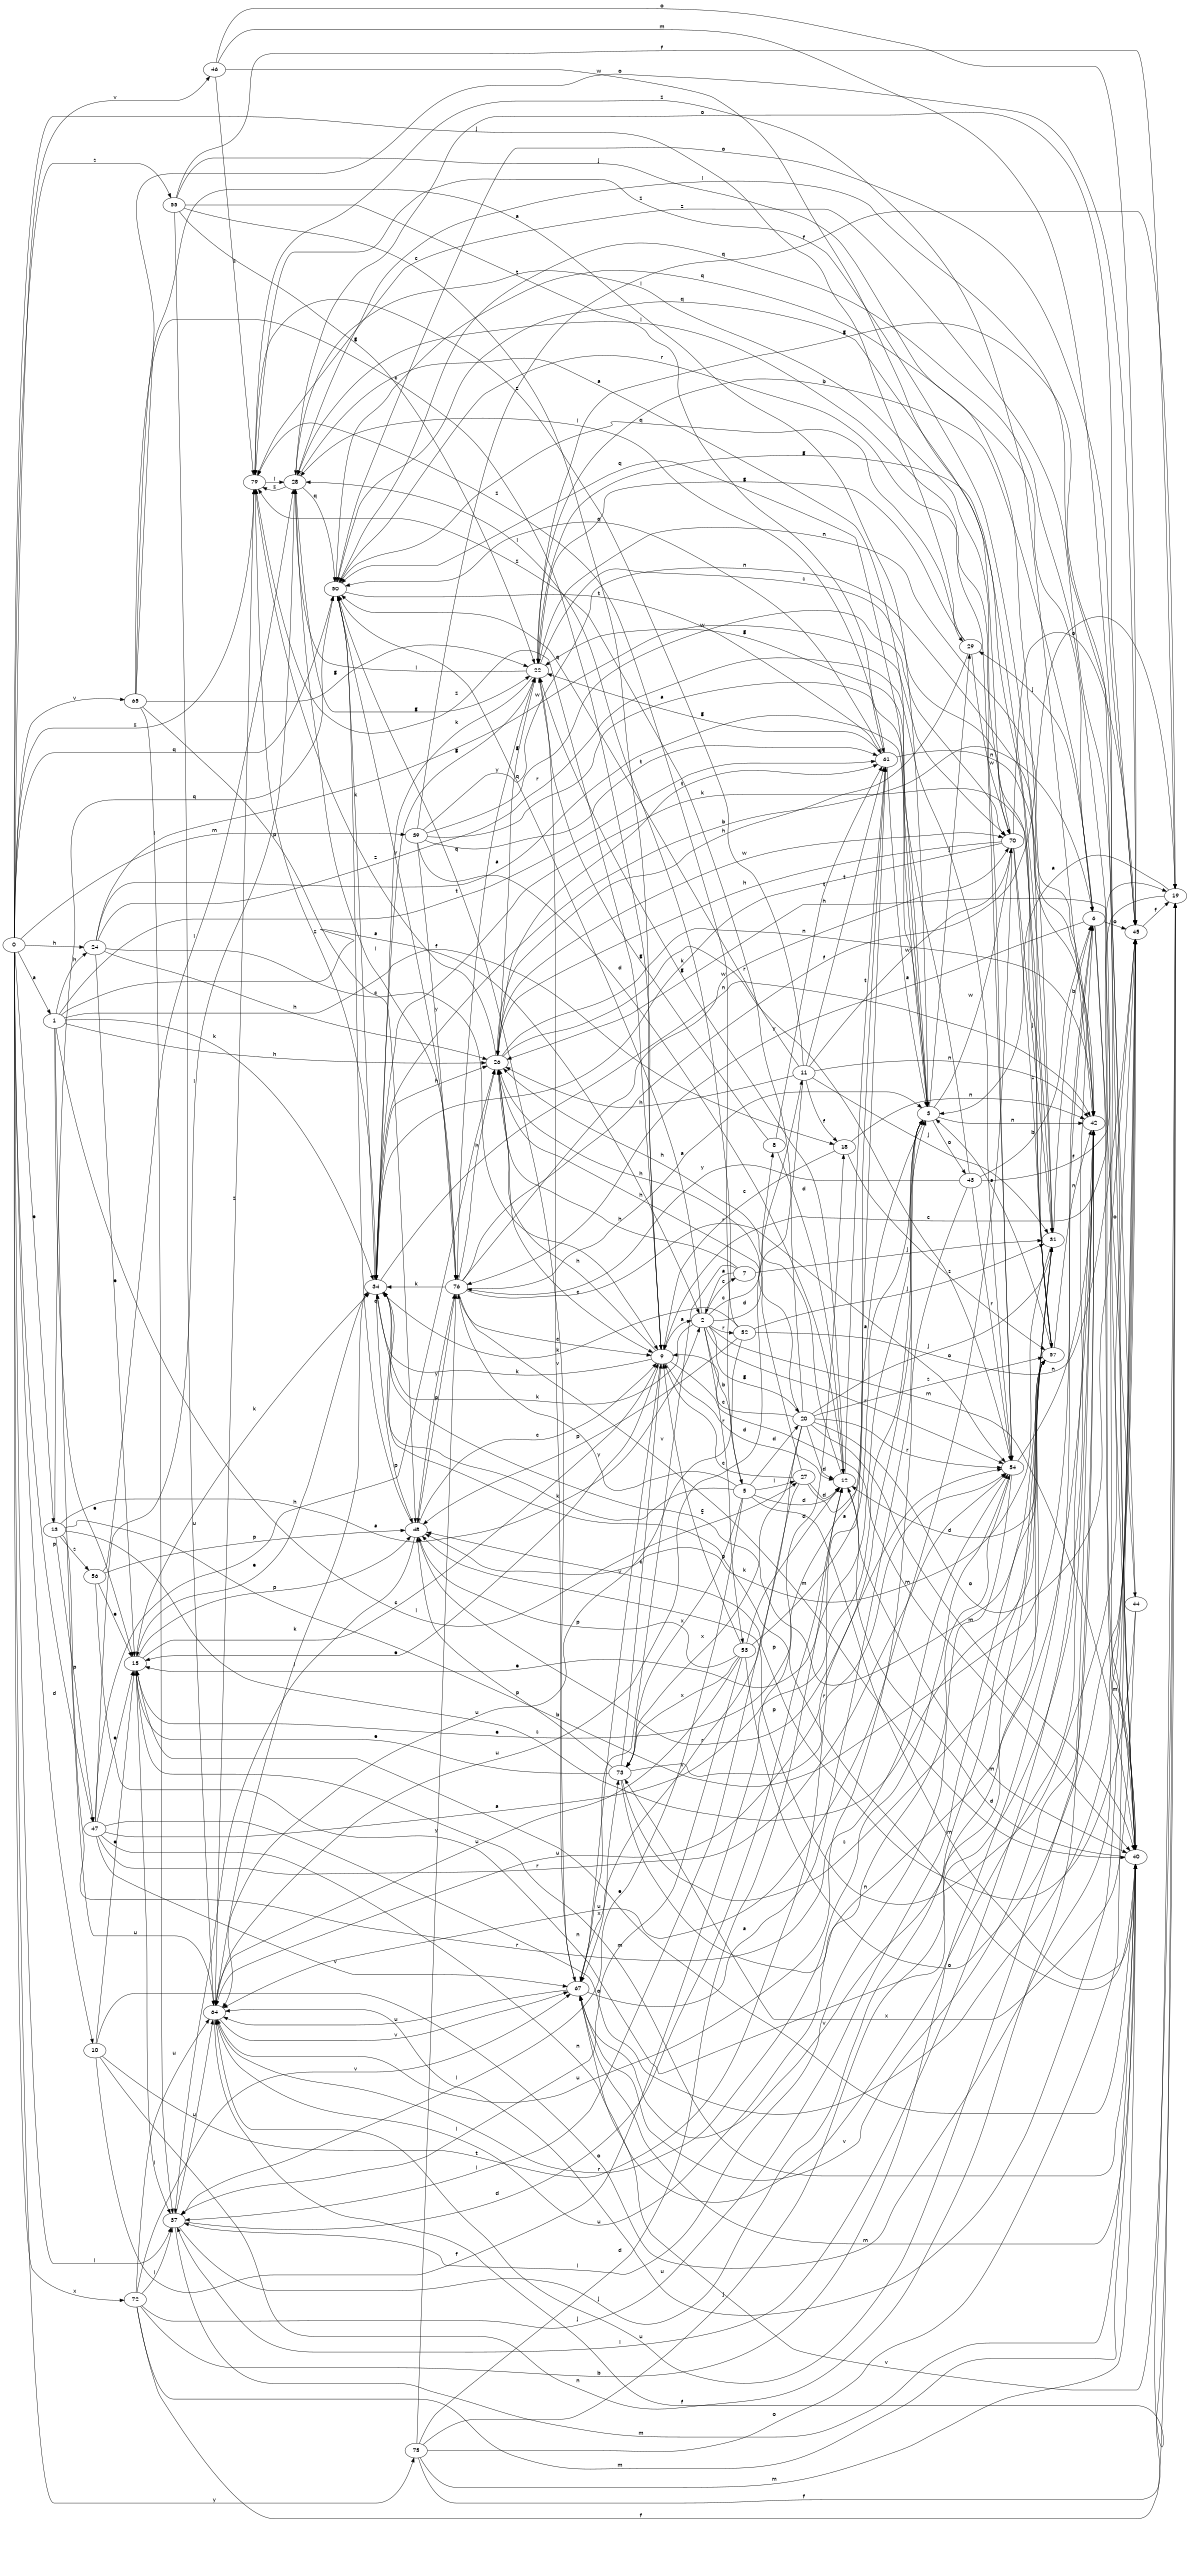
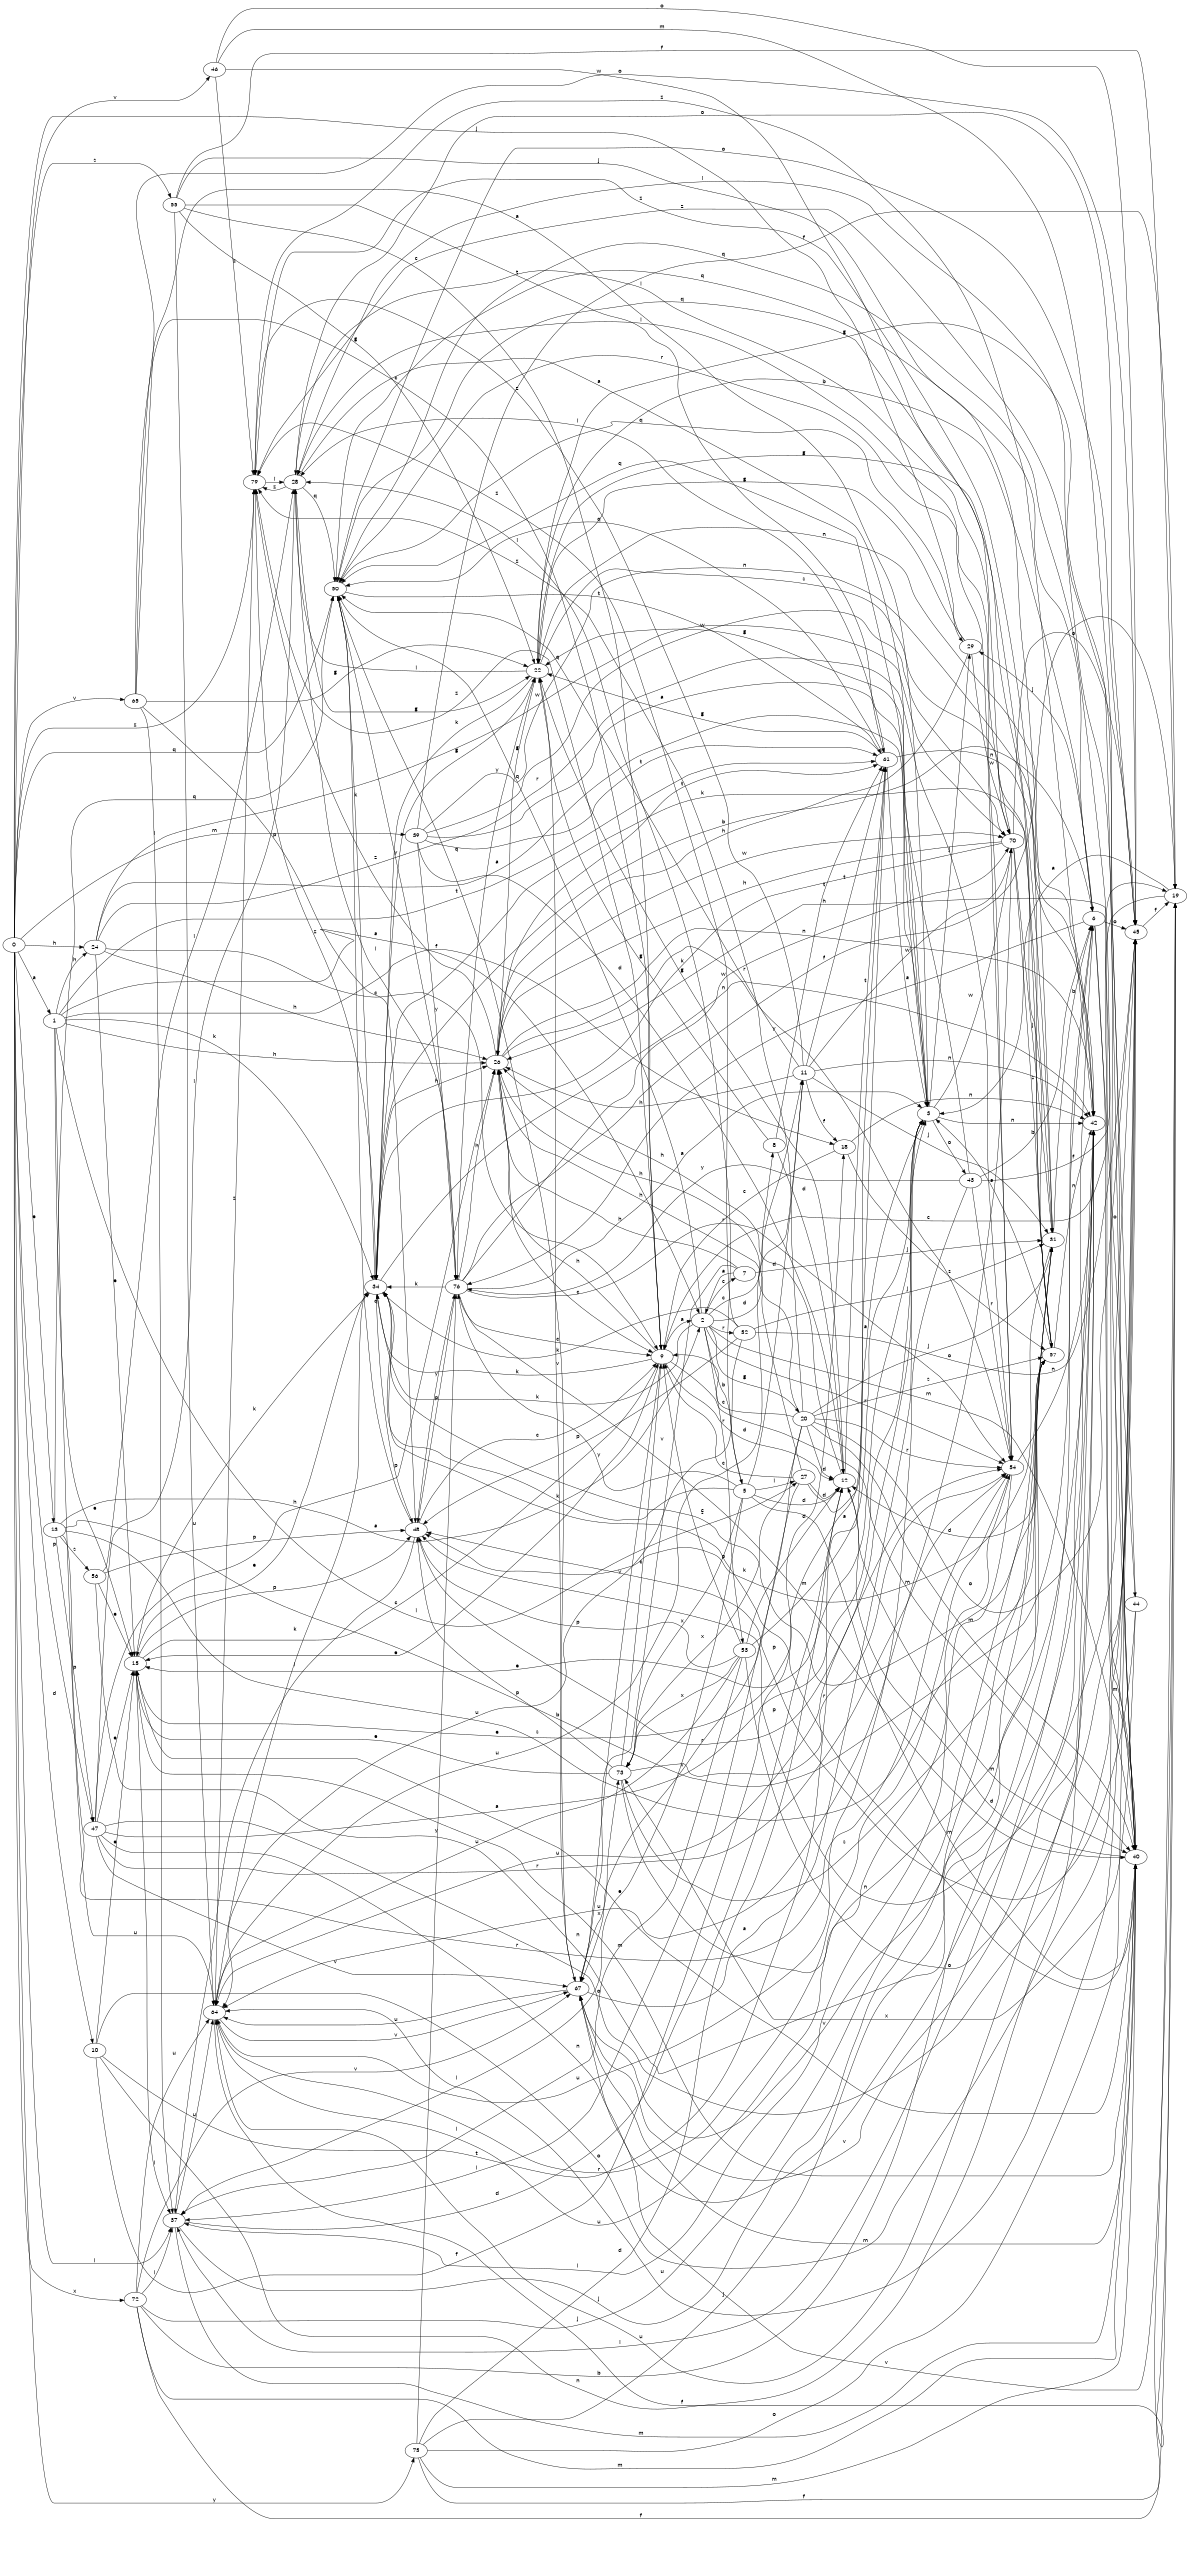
(773, 1457) -> (782, 1285)
